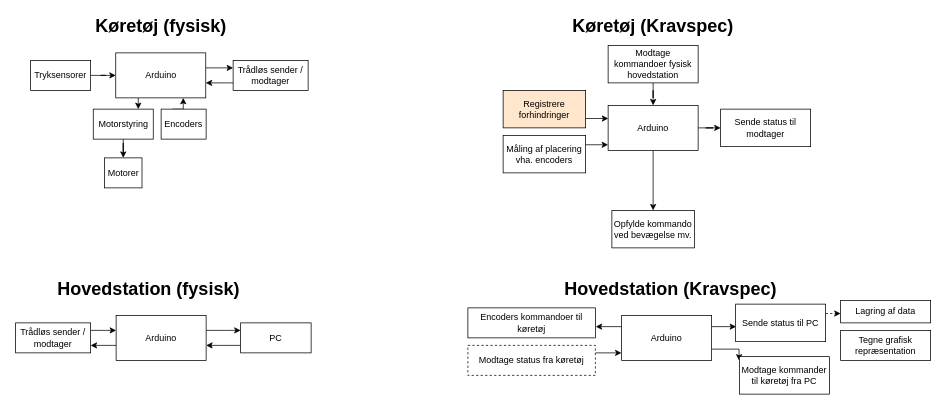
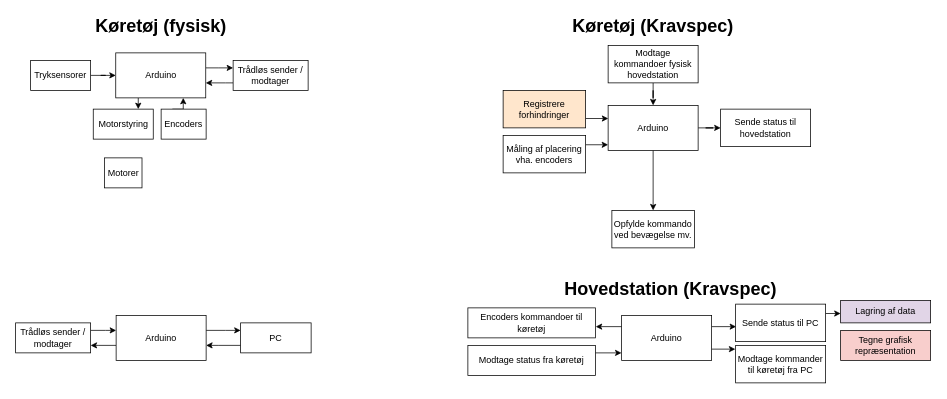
(765, 128) -> (765, 128)
(123, 151) -> none
(149, 289) -> none
(885, 312) -> (885, 312)
(830, 314) -> (830, 314)
(885, 345) -> (885, 345)
(531, 360) -> (531, 360)
(784, 375) -> (780, 364)
